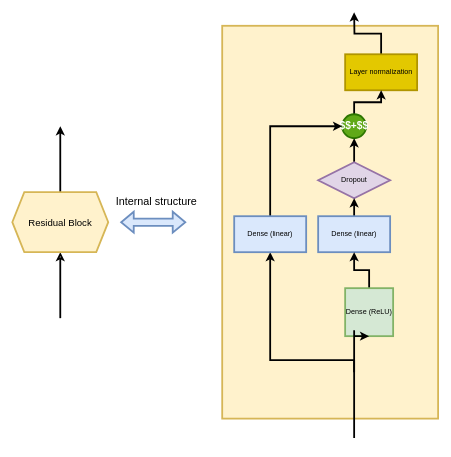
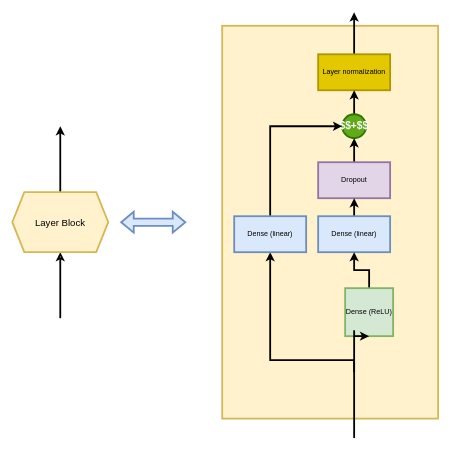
(381, 72) -> (354, 72)
(354, 180) -> (354, 180)
(156, 201) -> none
(60, 222) -> (60, 222)
